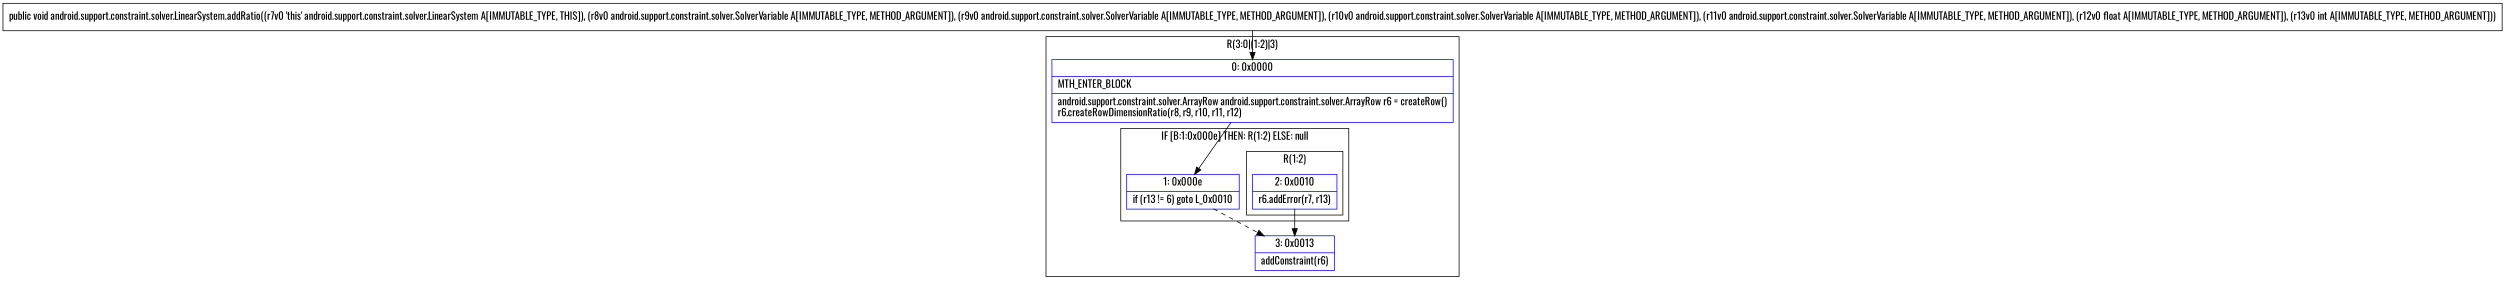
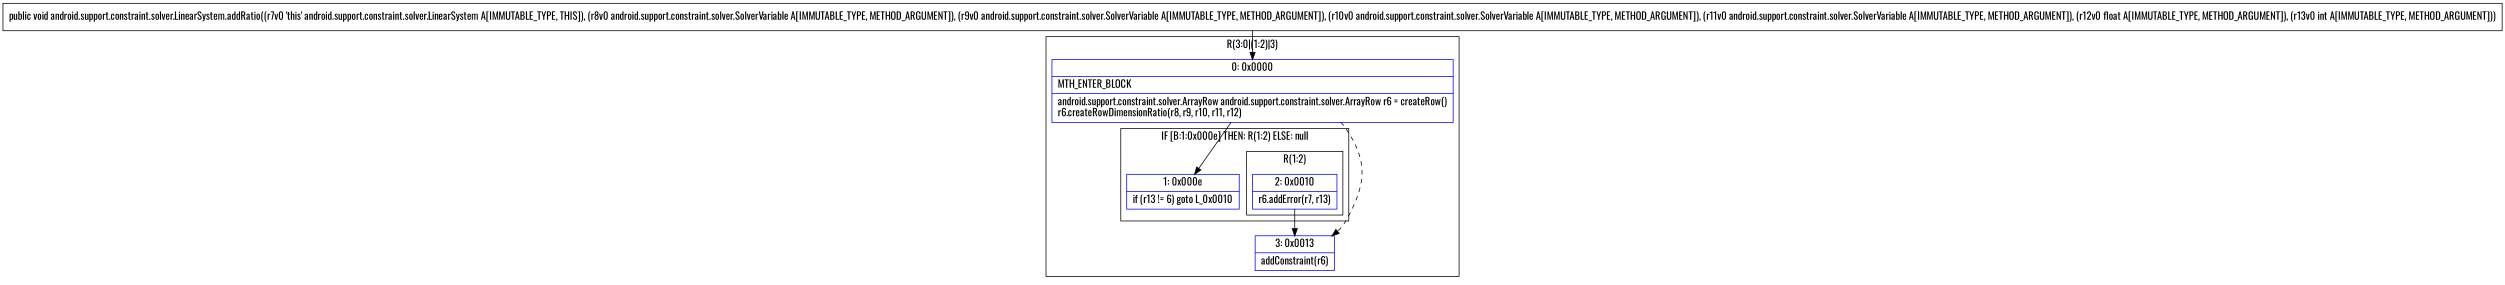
(1227, 216) -> (1362, 177)
